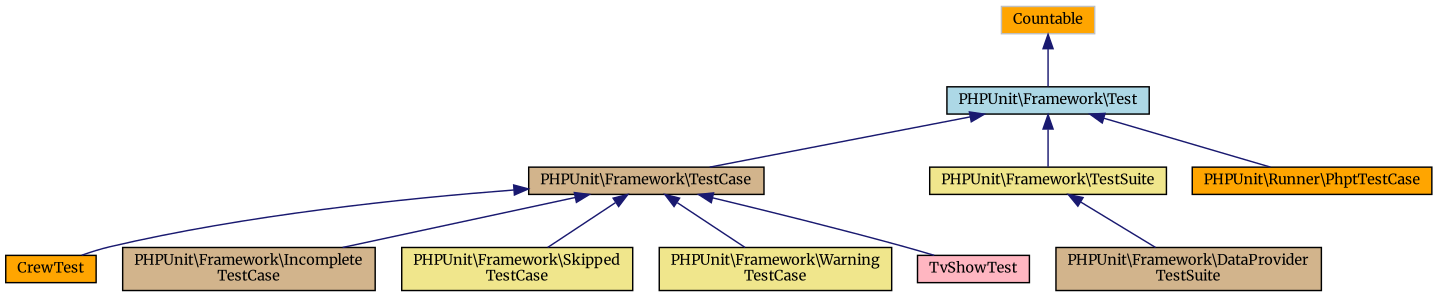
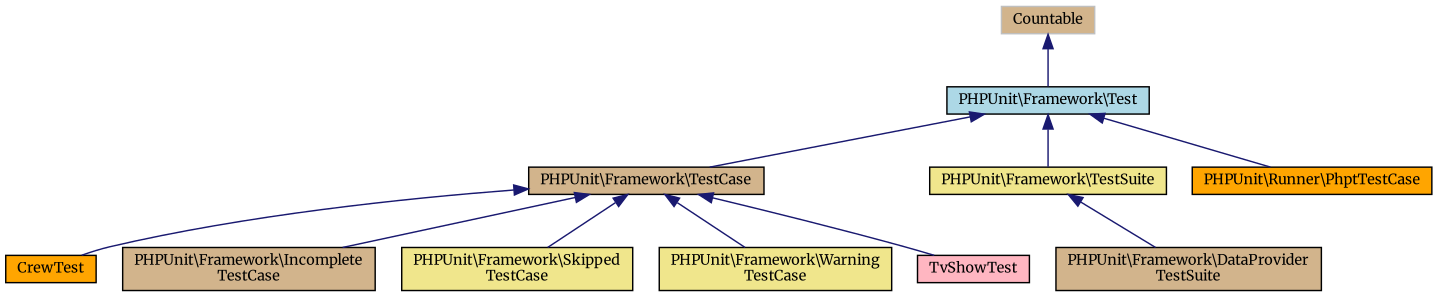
(1048, 20) -> (1048, 20)
